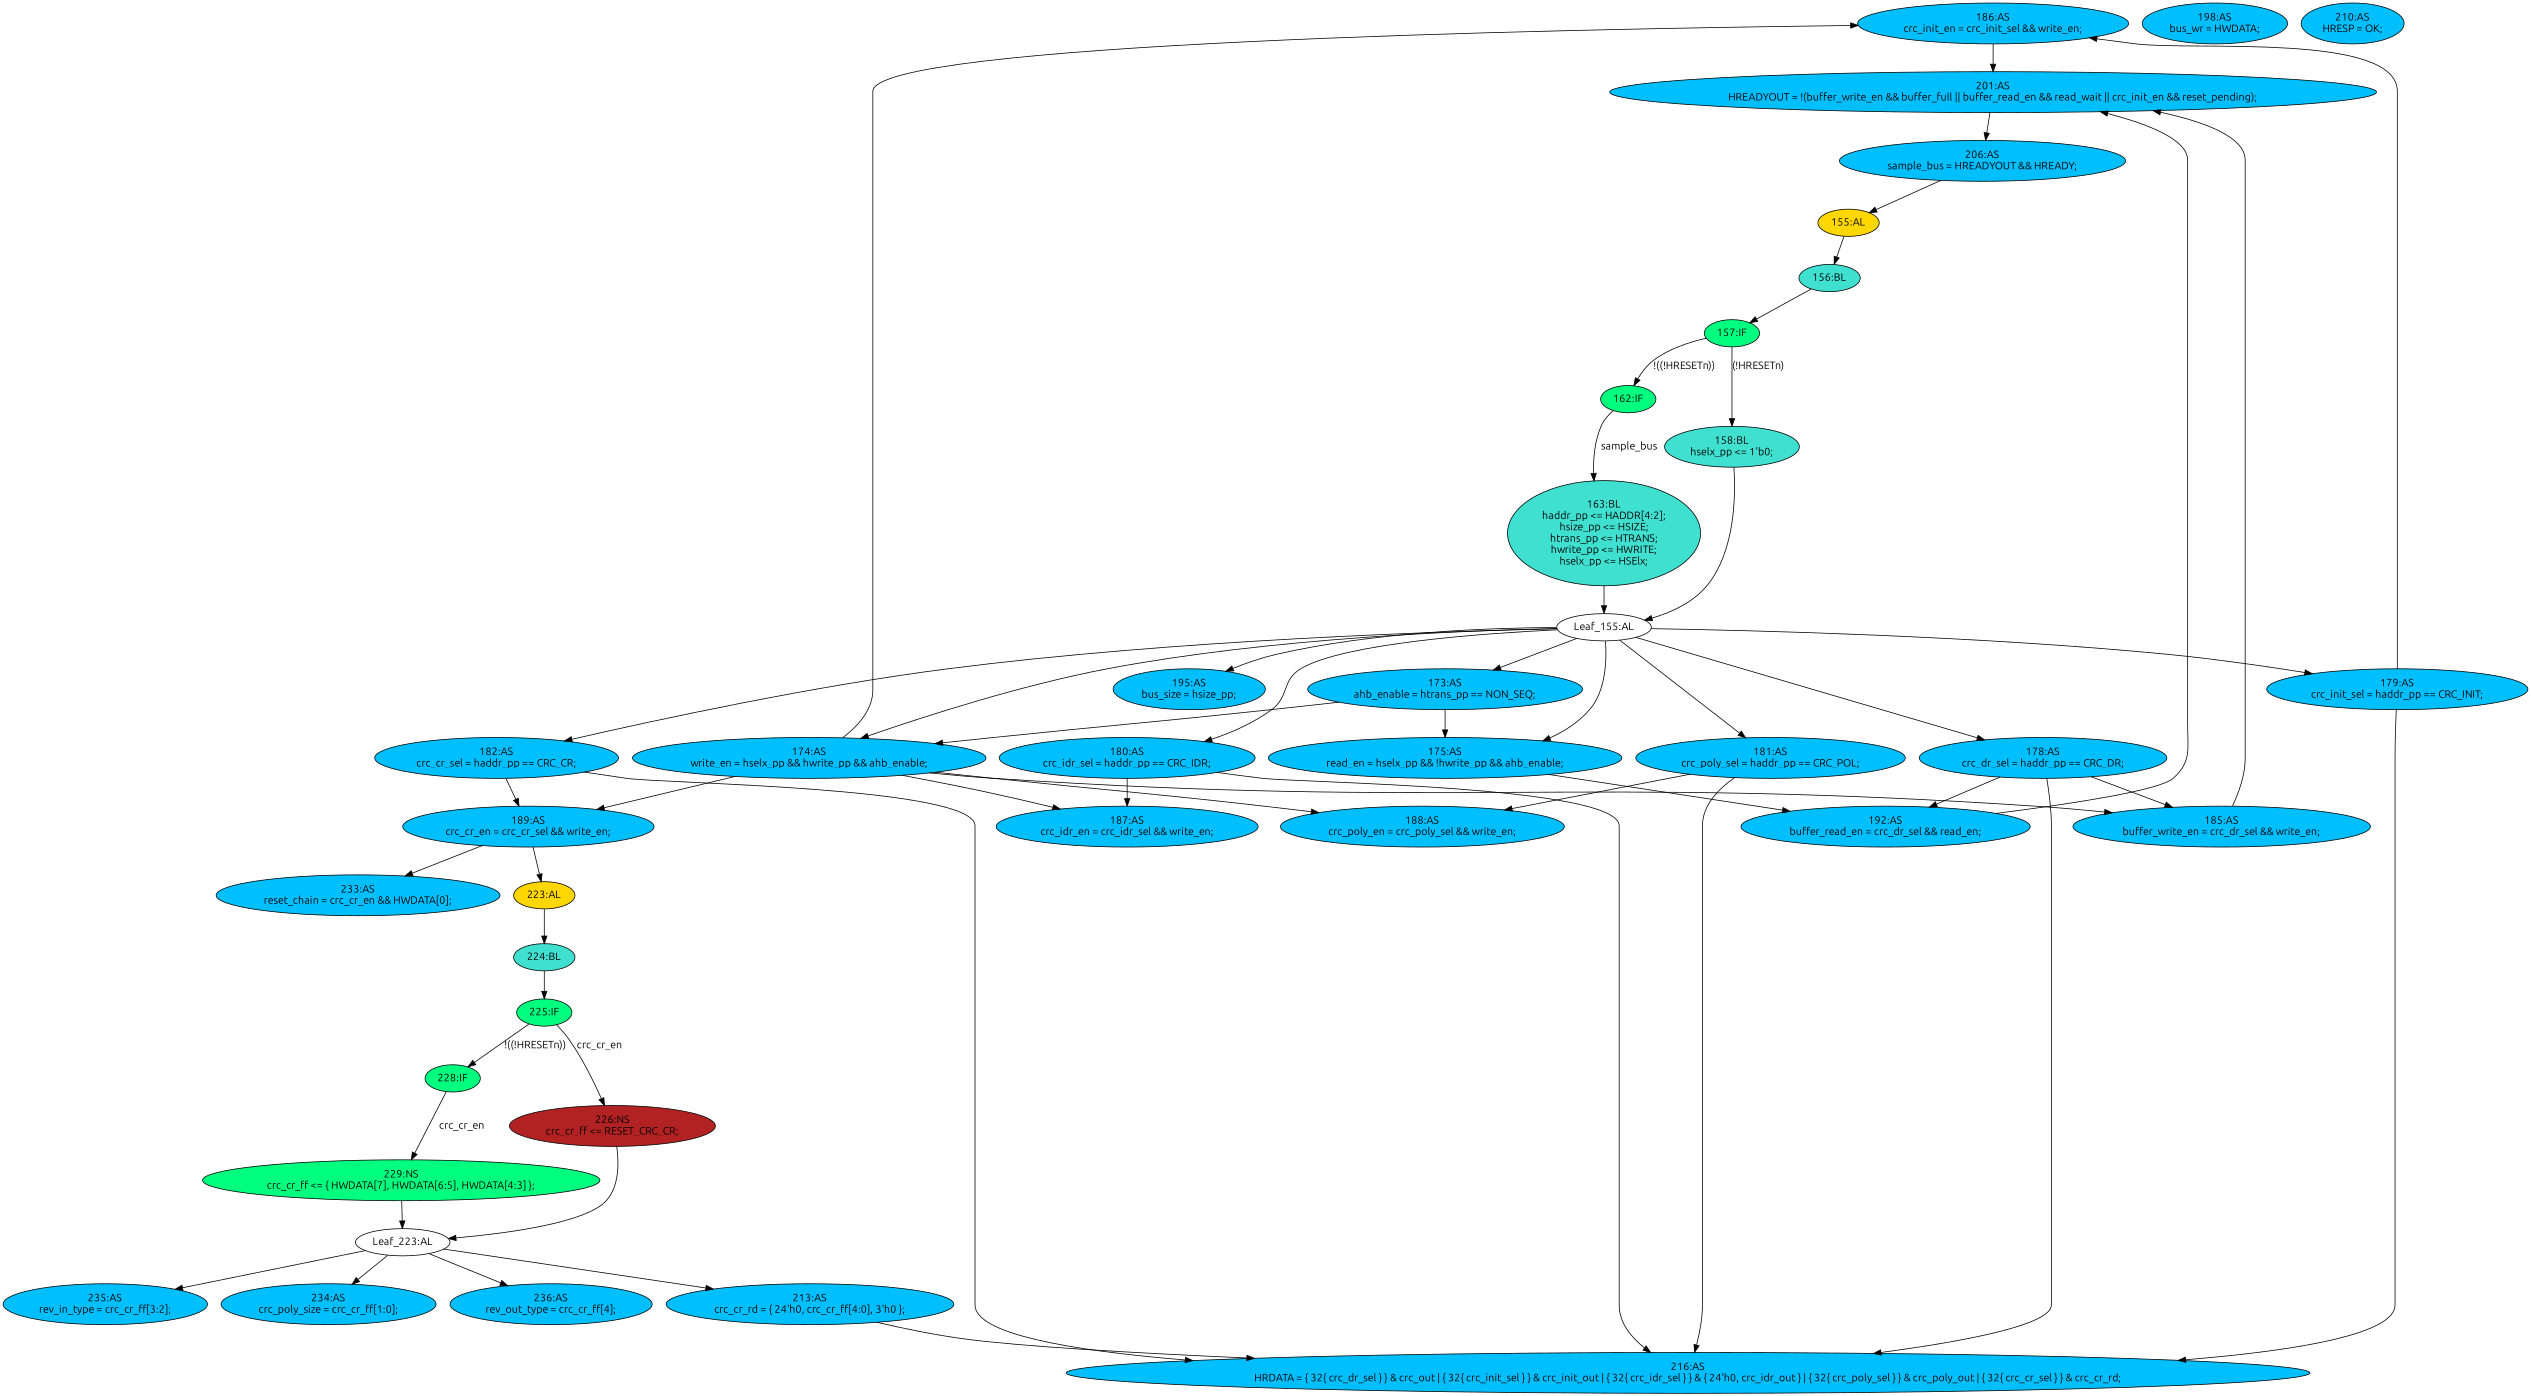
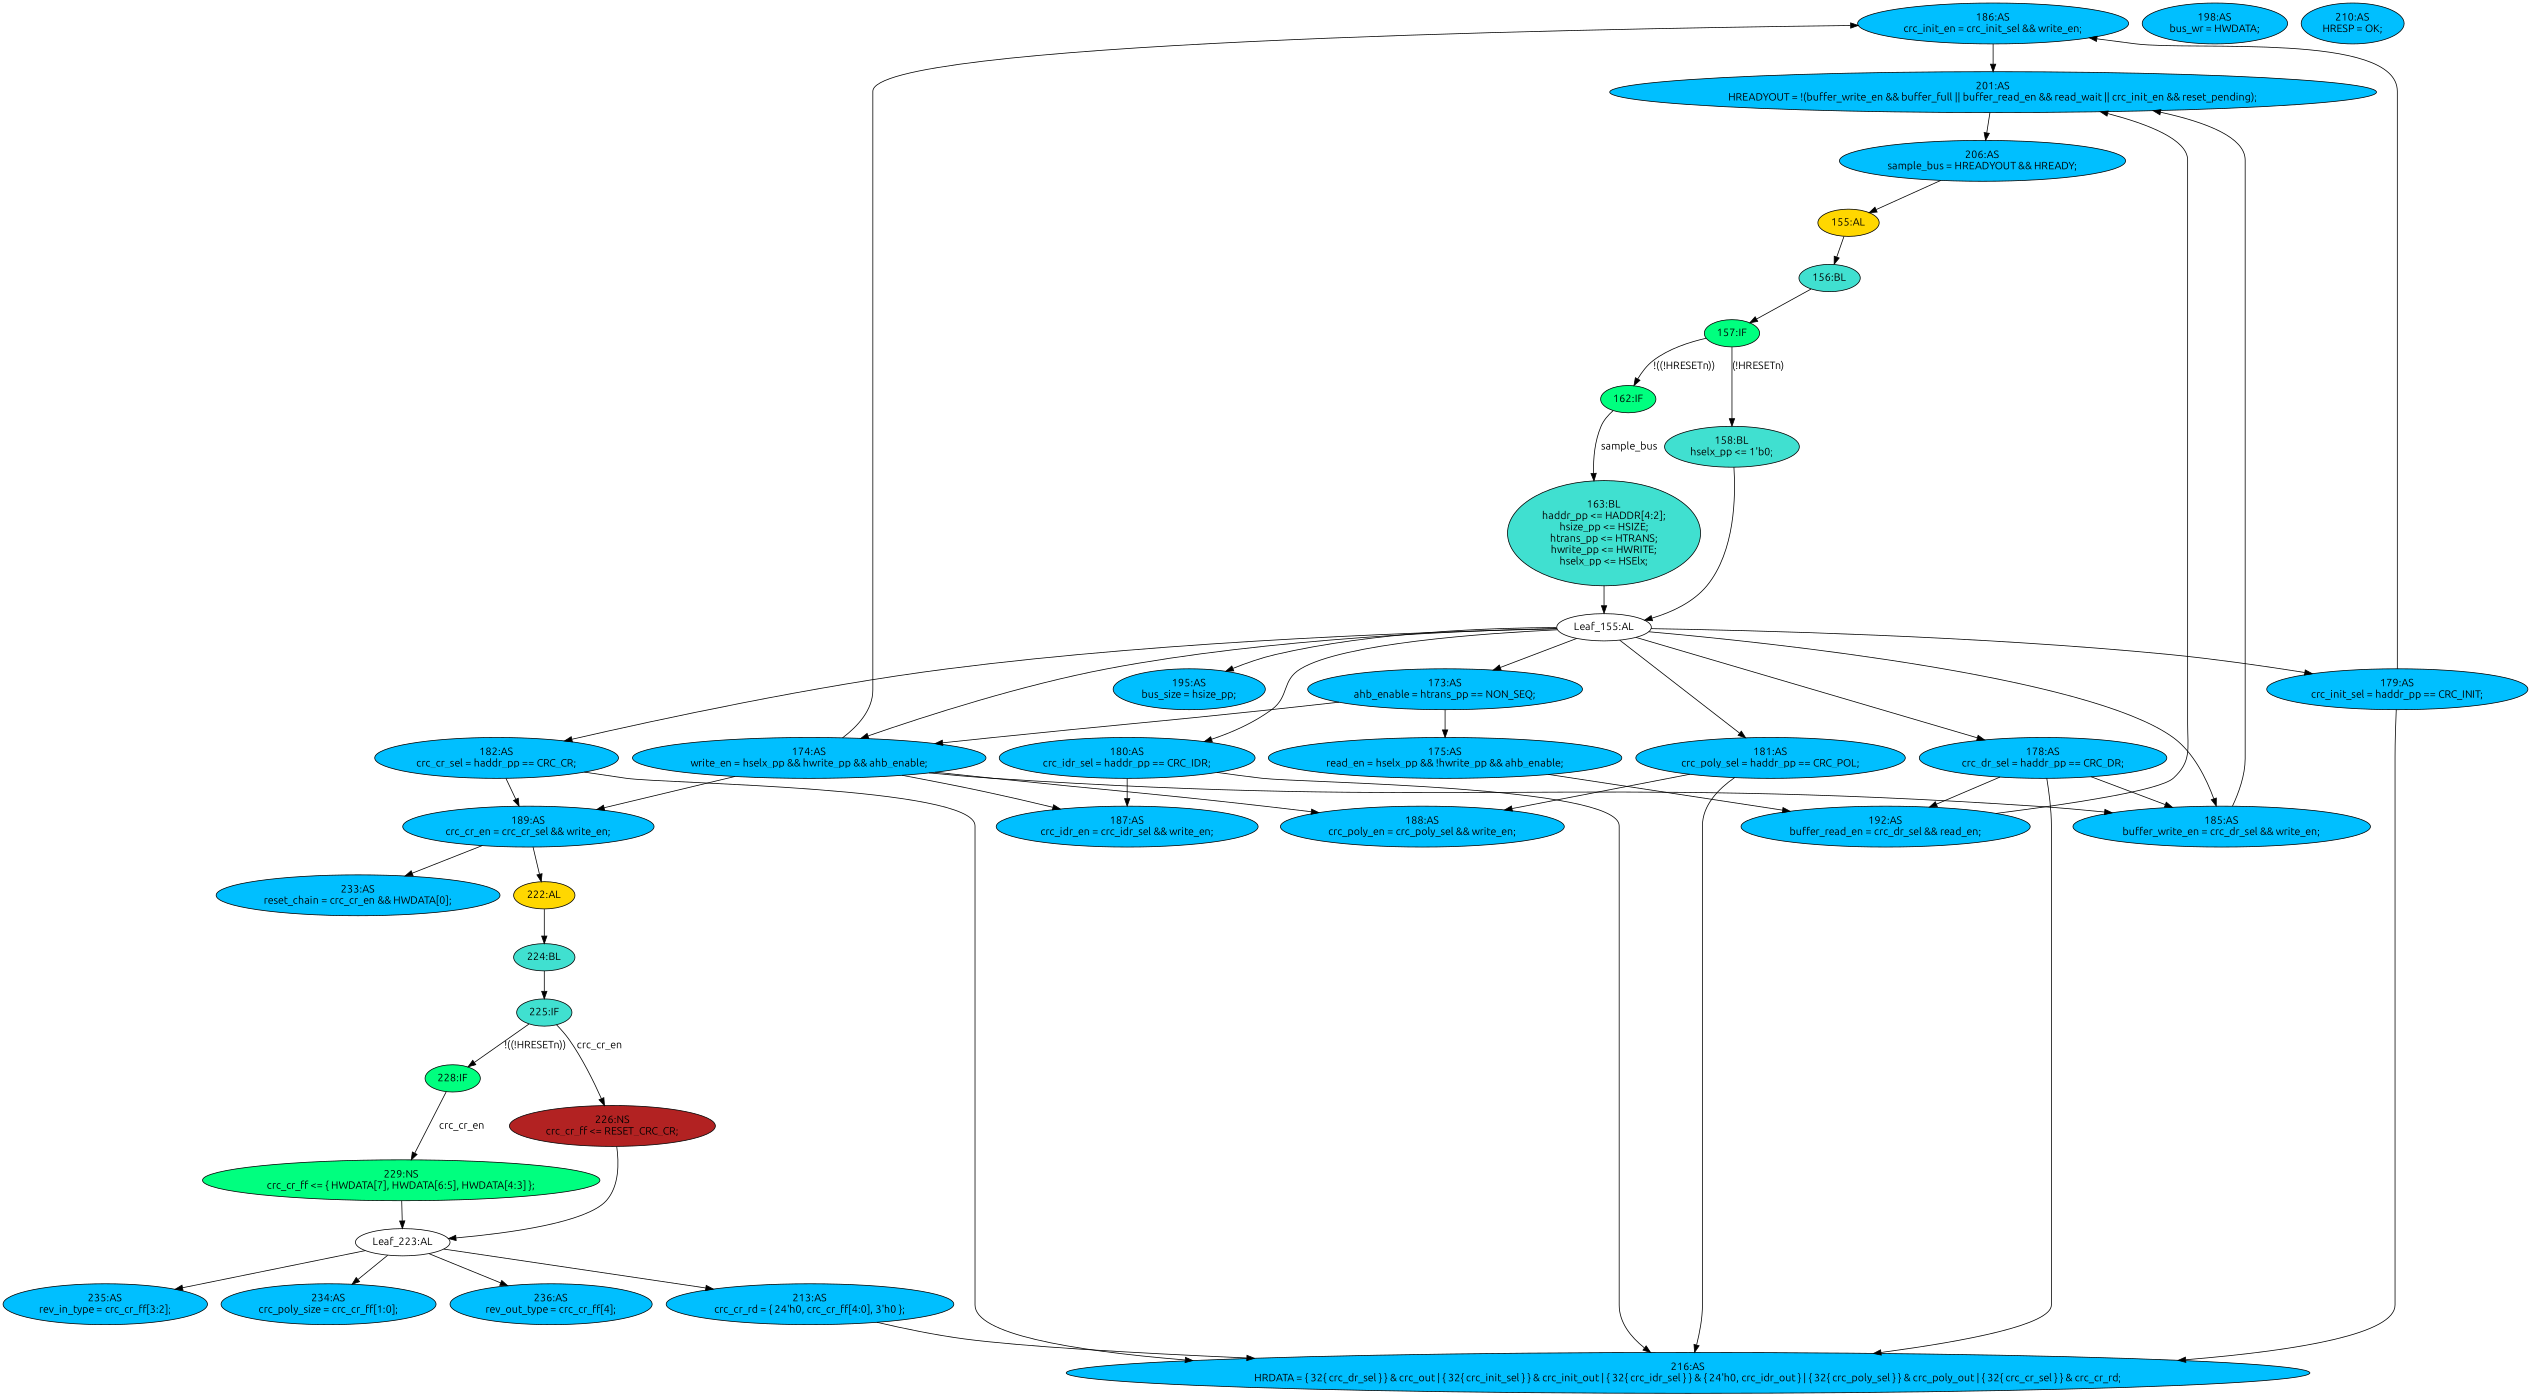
(1596, 700) -> (1952, 671)
(544, 895) -> (544, 895)
(544, 1012) -> (544, 1012)
